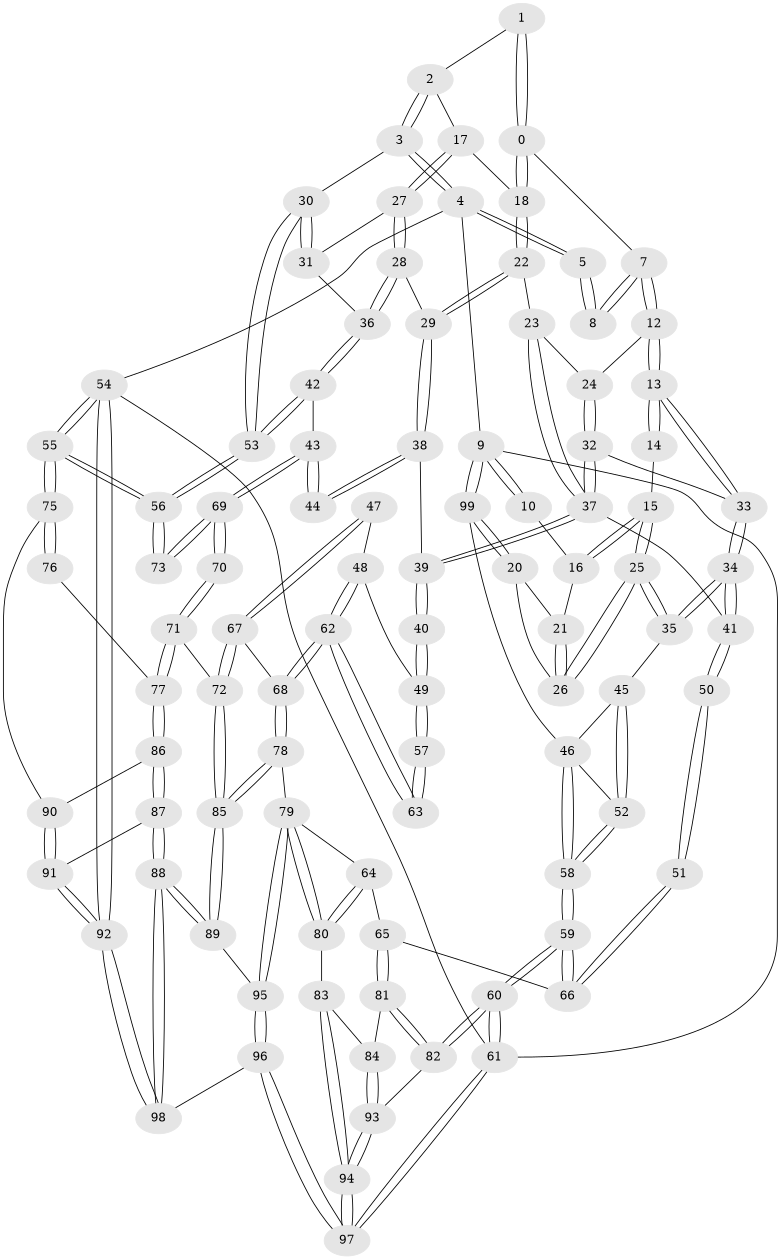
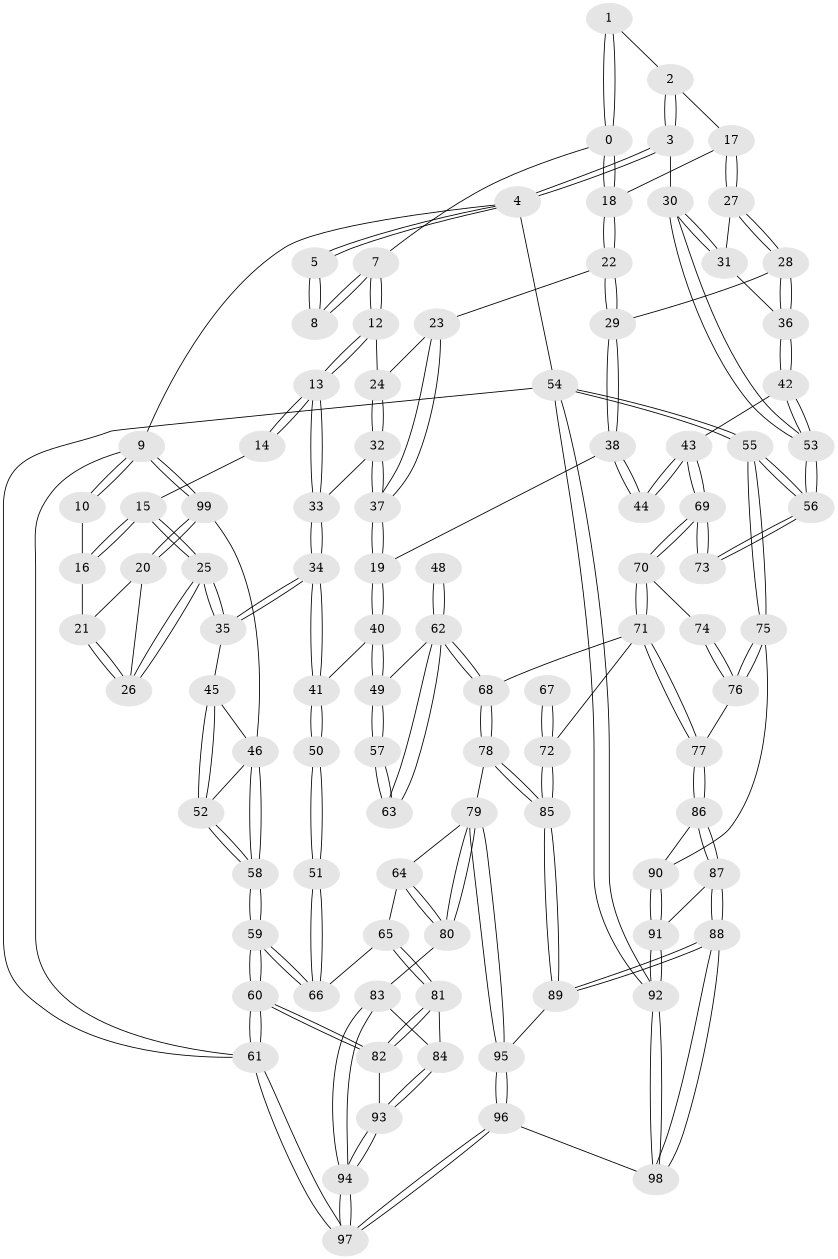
(374, 507) -> none
(672, 557) -> (347, 660)
(422, 569) -> (378, 569)
none -> (703, 630)
(385, 632) -> (408, 660)
(258, 660) -> (562, 658)
